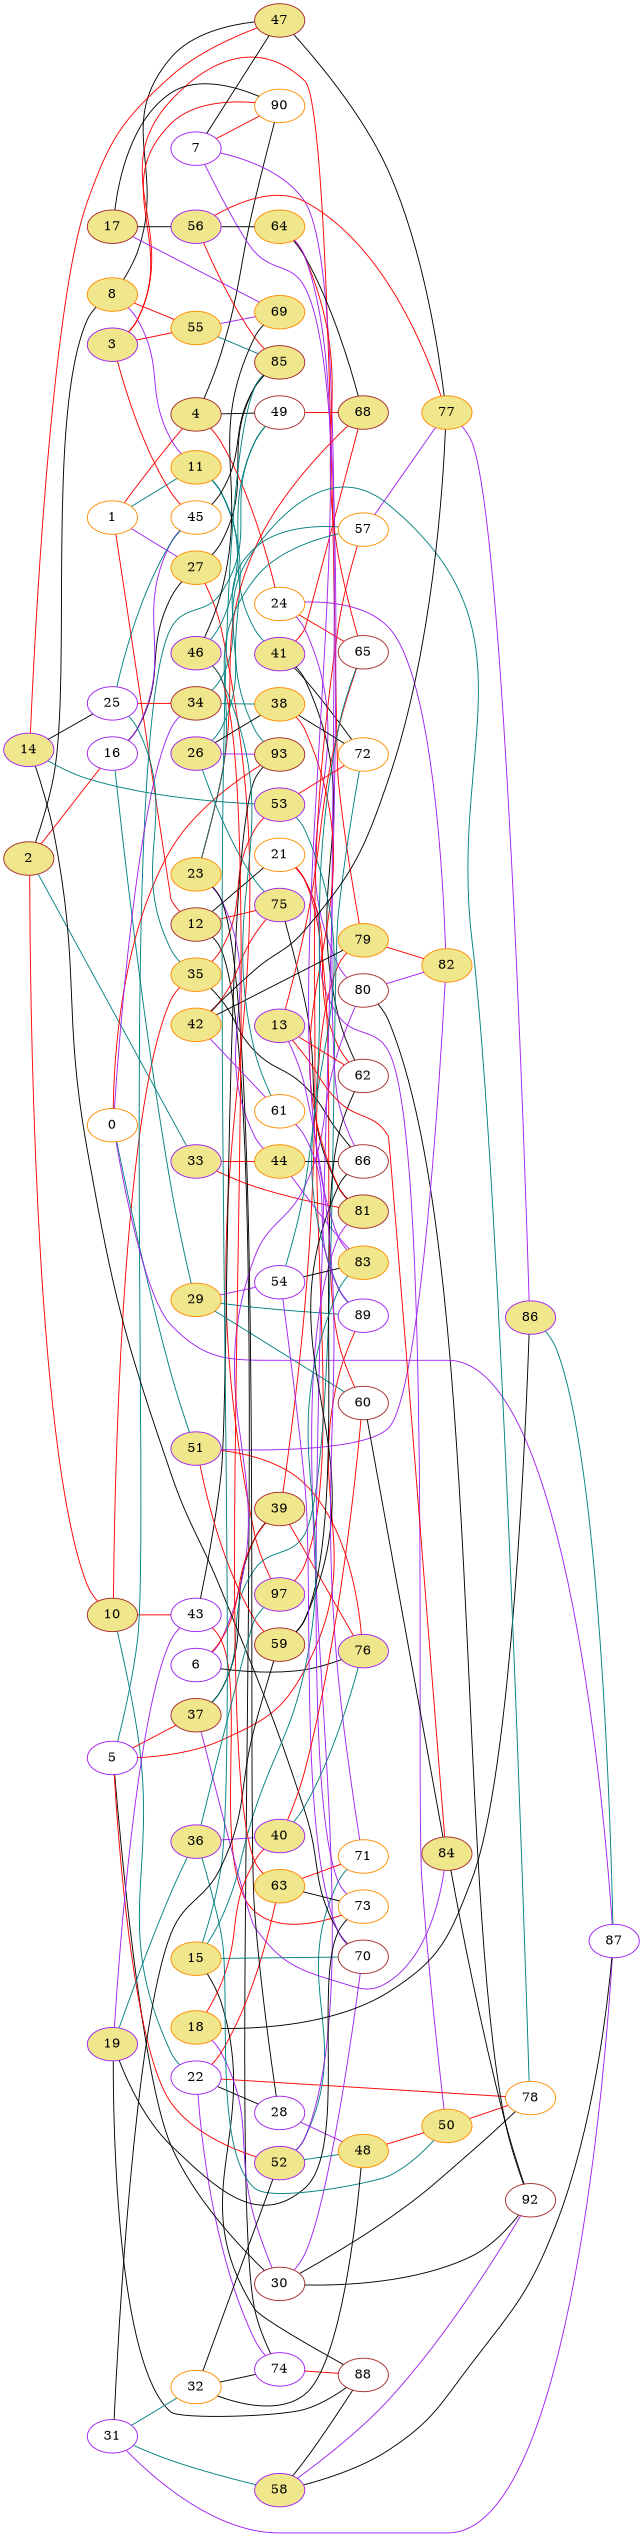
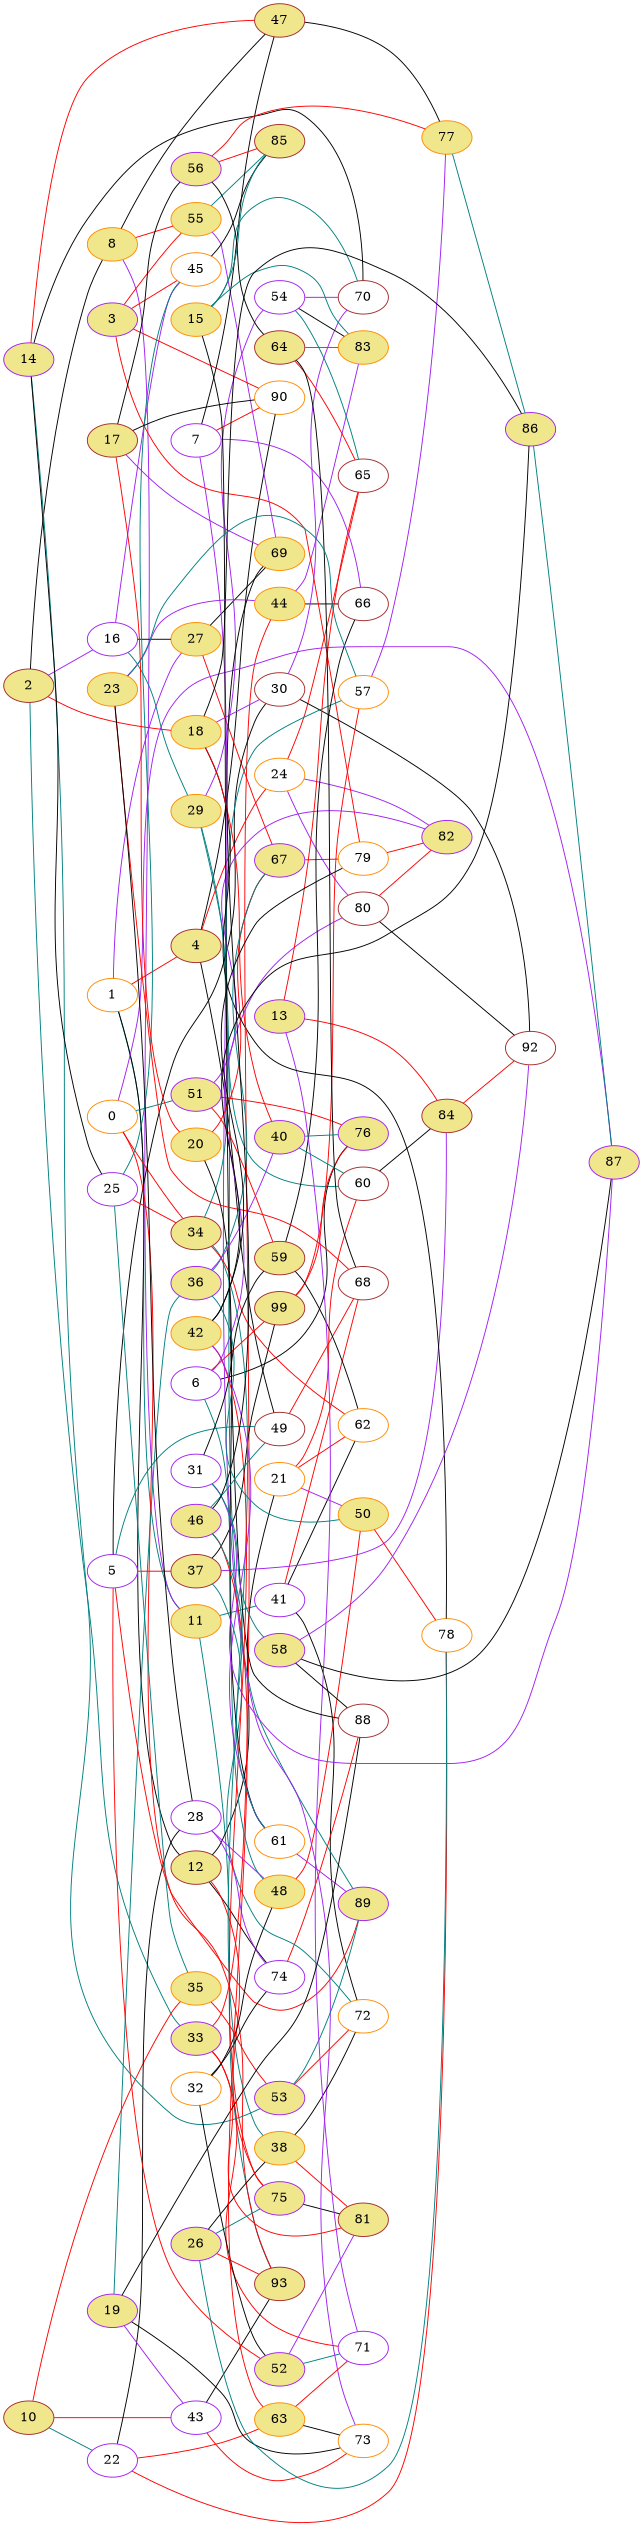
(280, 227) -> (280, 348)
(363, 413) -> (363, 1283)
(238, 465) -> (241, 594)
(280, 654) -> (280, 1600)
(146, 734) -> (139, 1435)
(397, 752) -> (406, 923)
(238, 754) -> (238, 2264)
(71, 806) -> (71, 663)
(512, 861) -> (489, 283)
(136, 889) -> (155, 1180)
(363, 940) -> (363, 859)
(447, 965) -> (447, 837)
(405, 978) -> (405, 873)
(322, 1051) -> (281, 1362)
(279, 1069) -> none
(363, 1076) -> (363, 1425)
none -> (196, 1145)
(40, 1242) -> (108, 720)
(363, 1316) -> (363, 1904)
(280, 1509) -> (280, 1308)
(280, 1594) -> (280, 860)
(330, 1652) -> (321, 1160)
(363, 1856) -> (363, 2348)
(614, 1941) -> (614, 1162)
(483, 2028) -> (489, 1082)
(314, 2158) -> (231, 1640)
(414, 2201) -> (400, 1135)
(218, 2229) -> (239, 1897)
none -> (246, 2296)
(154, 2412) -> none
